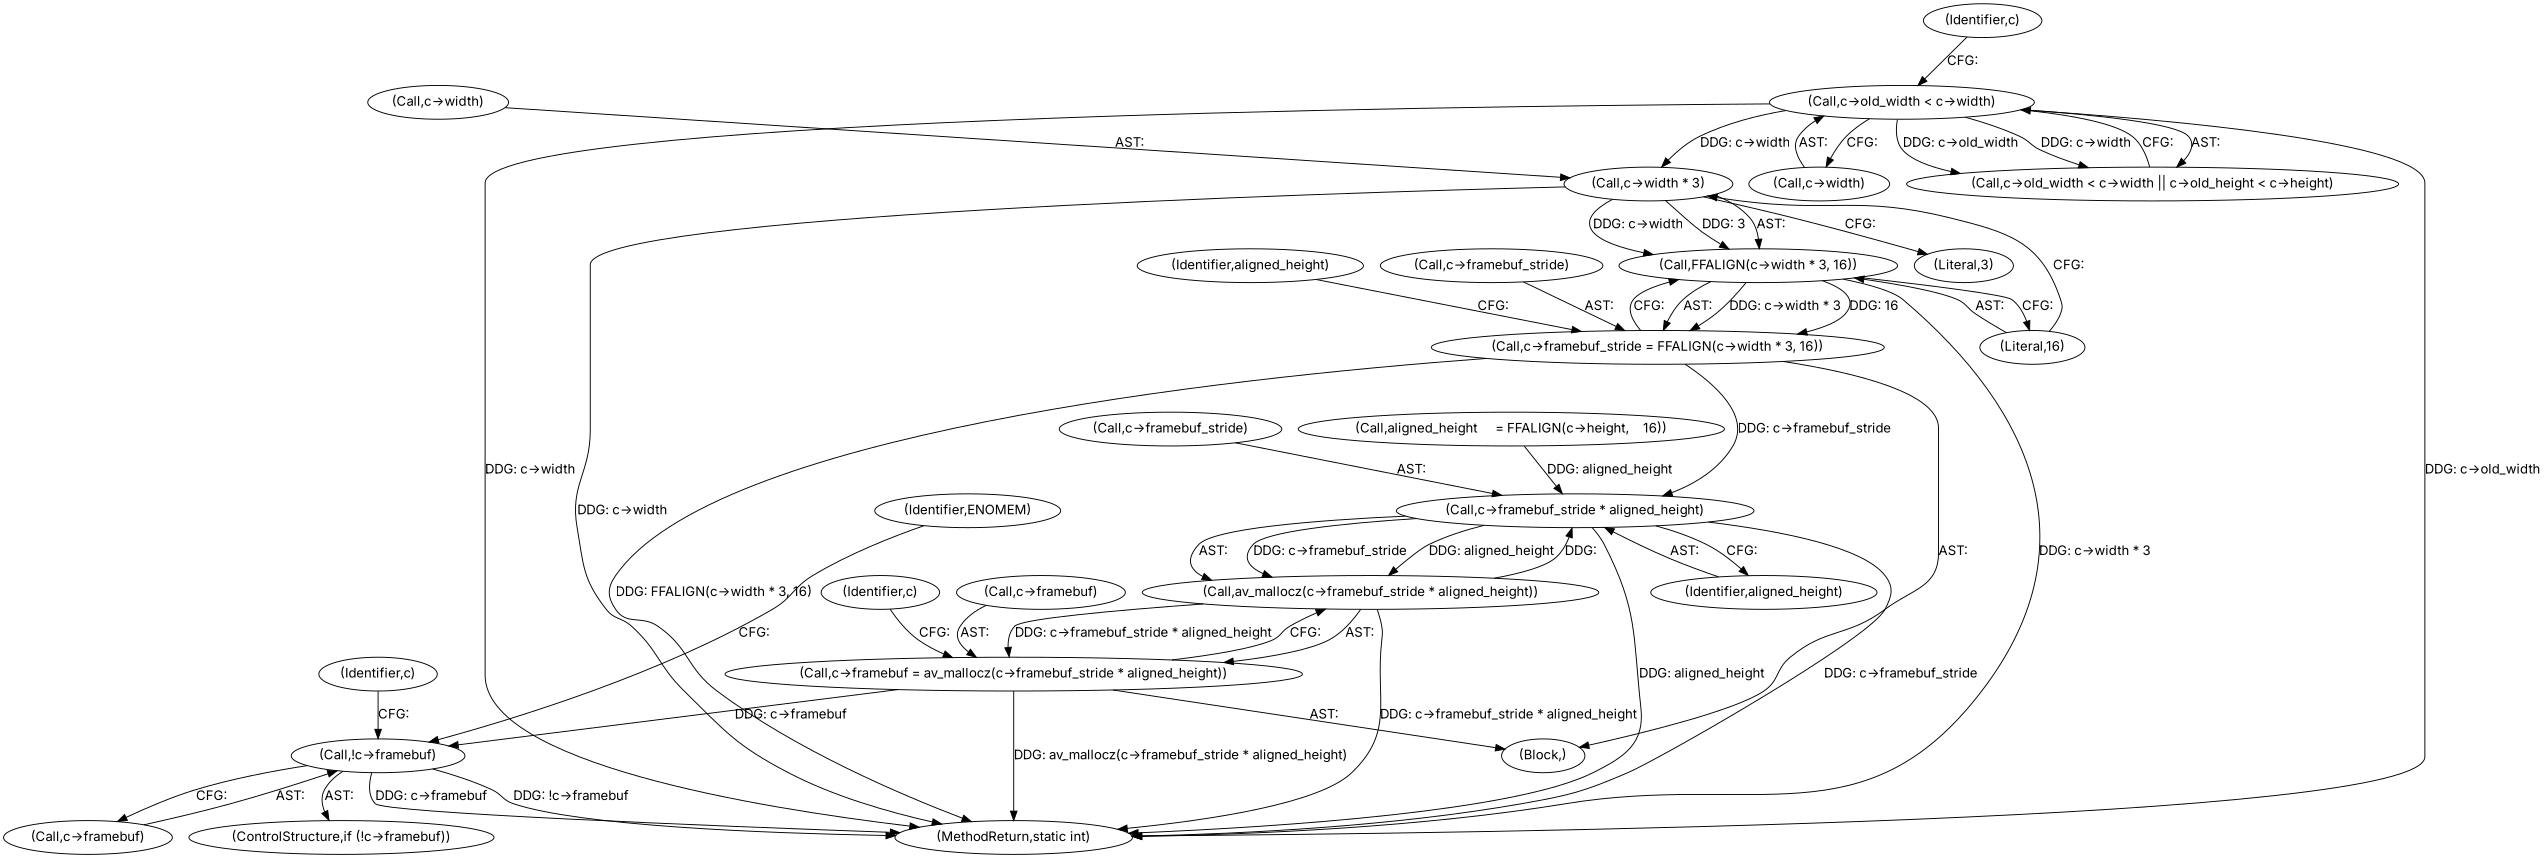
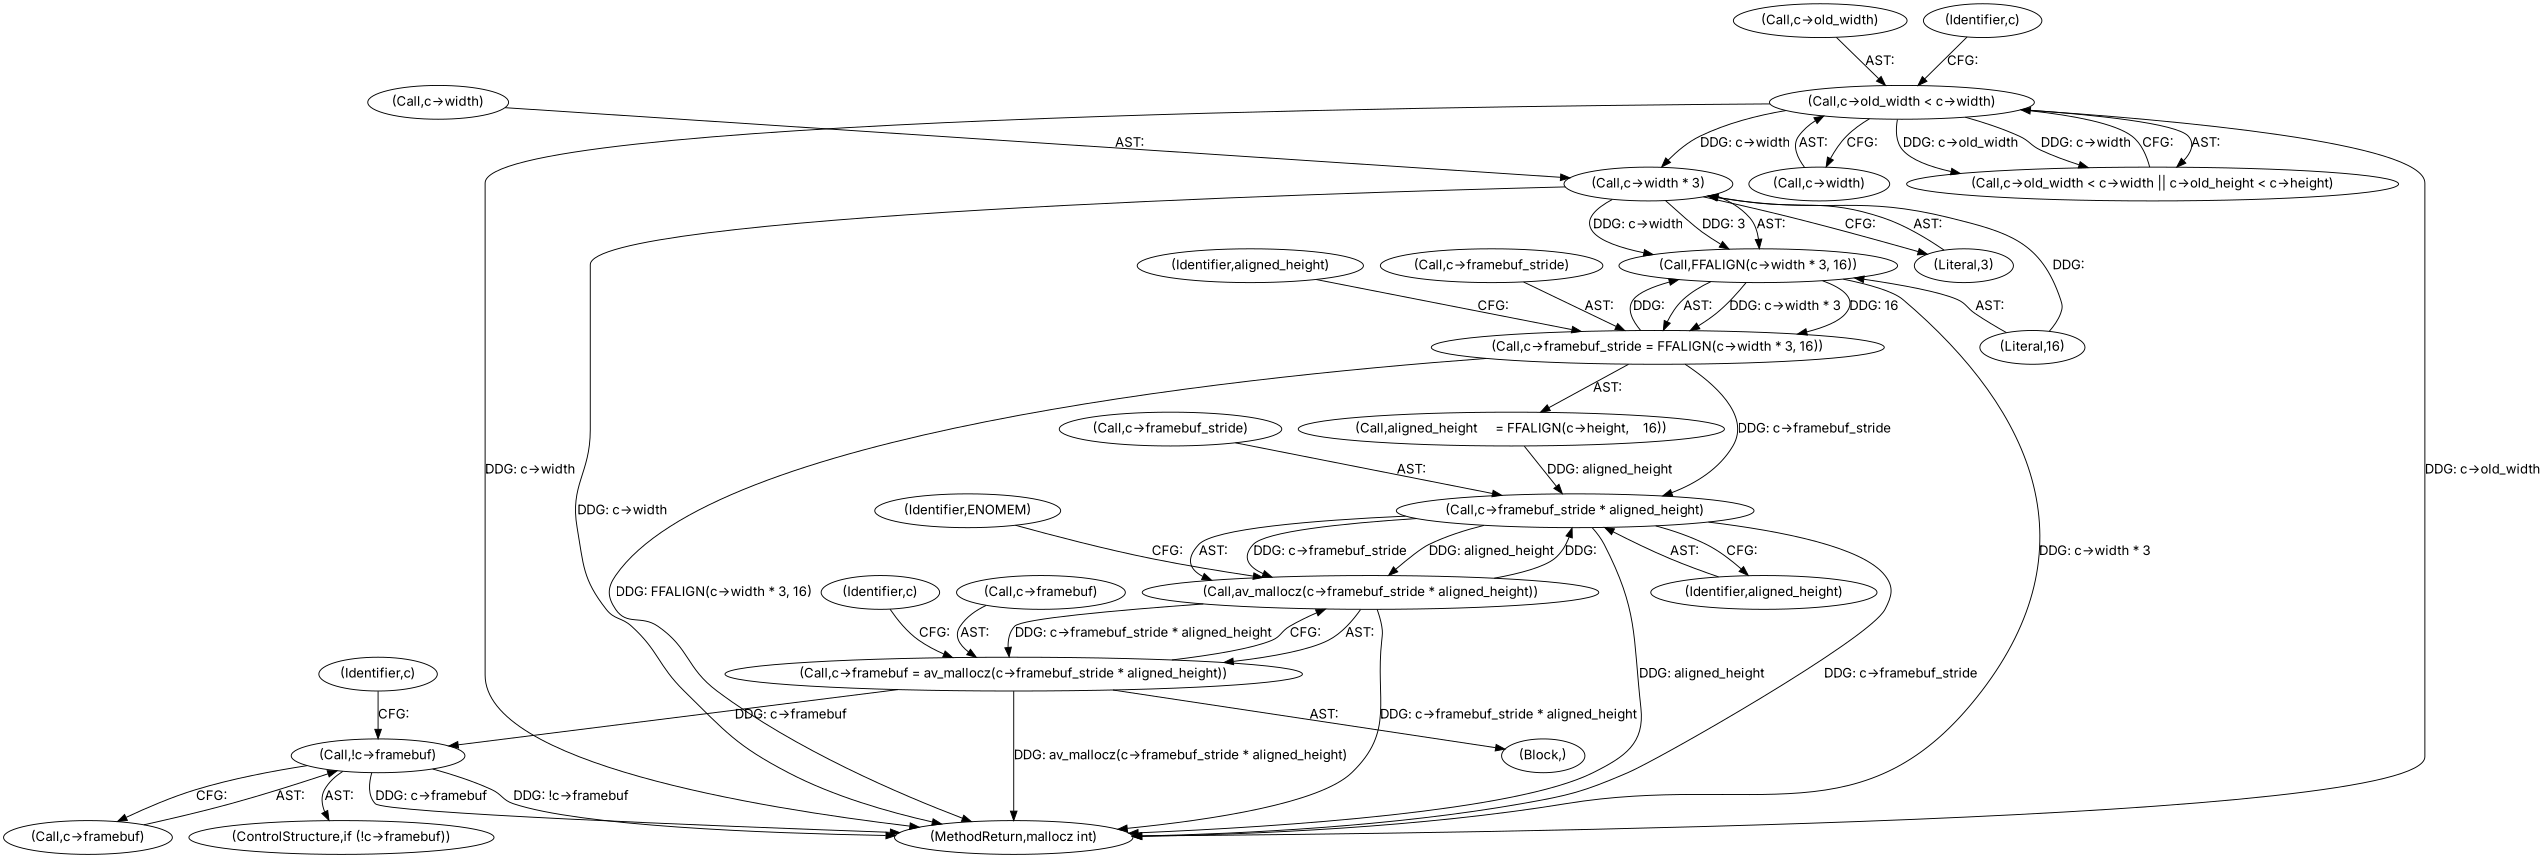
none -> (1820, 21)
none -> (1865, 212)
(2070, 266) -> (2070, 266)
(1949, 288) -> none
(1651, 307) -> (1651, 307)
(1906, 596) -> (1589, 386)
(690, 651) -> (1133, 555)
(1014, 837) -> (1014, 837)
